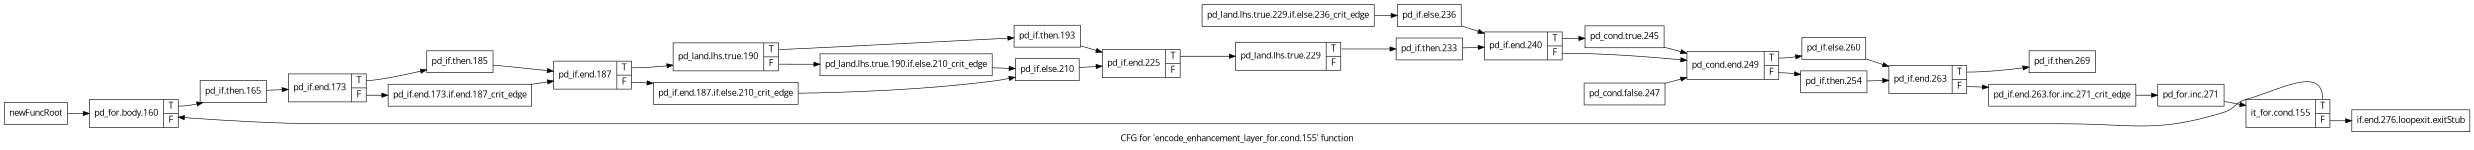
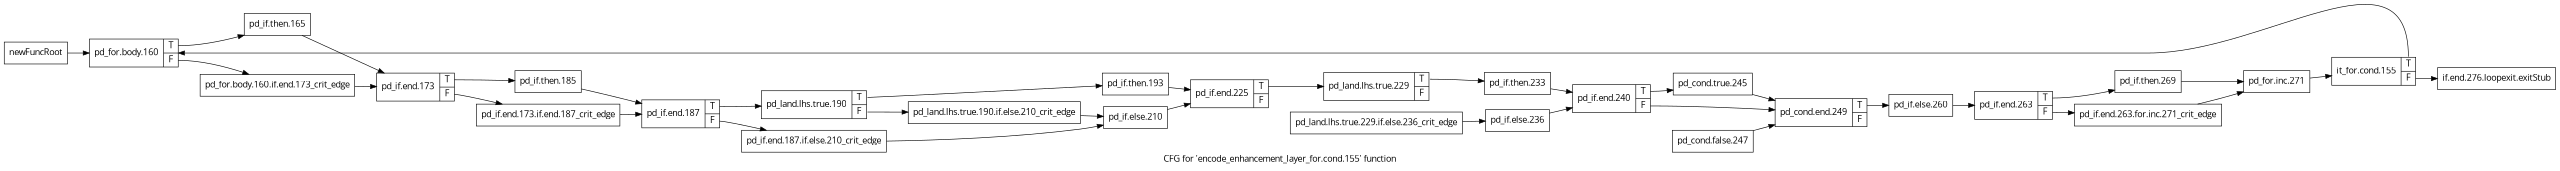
(1834, 82) -> none
none -> (2209, 82)
none -> (277, 85)
